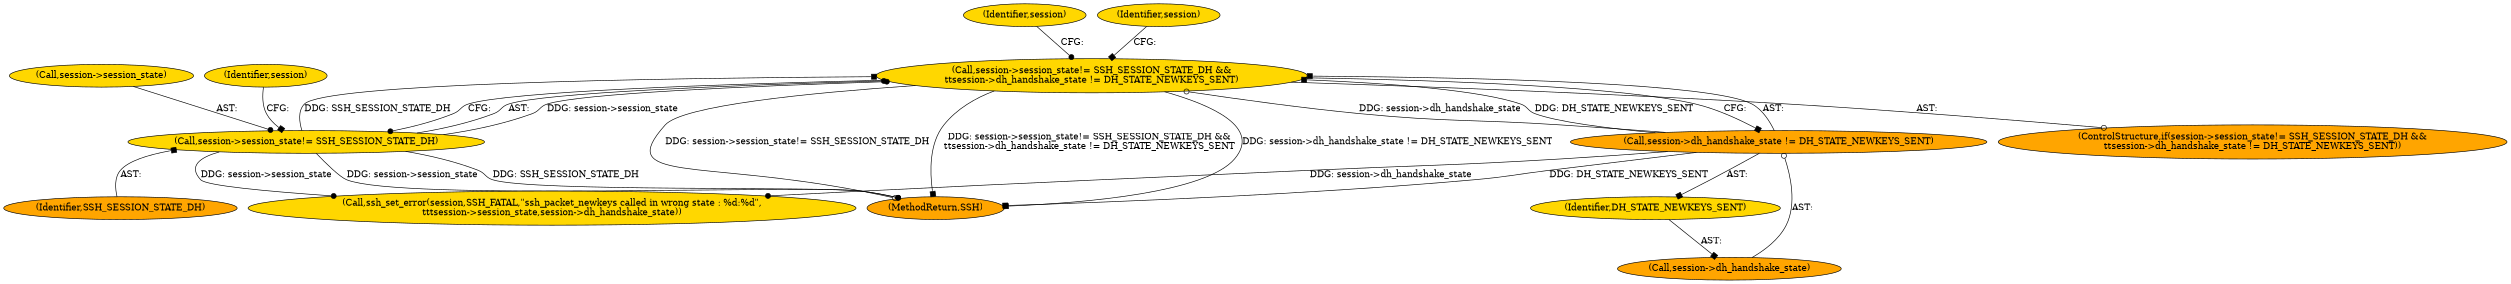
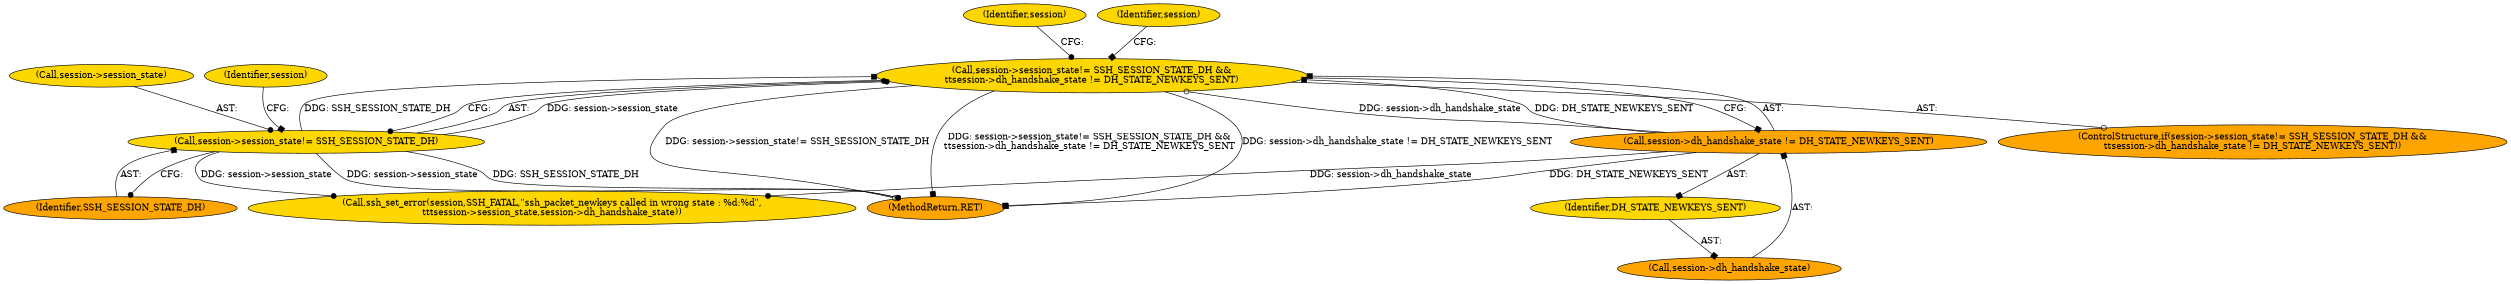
none -> (170, 166)
(936, 208) -> (936, 208)
(1790, 215) -> (1790, 215)
